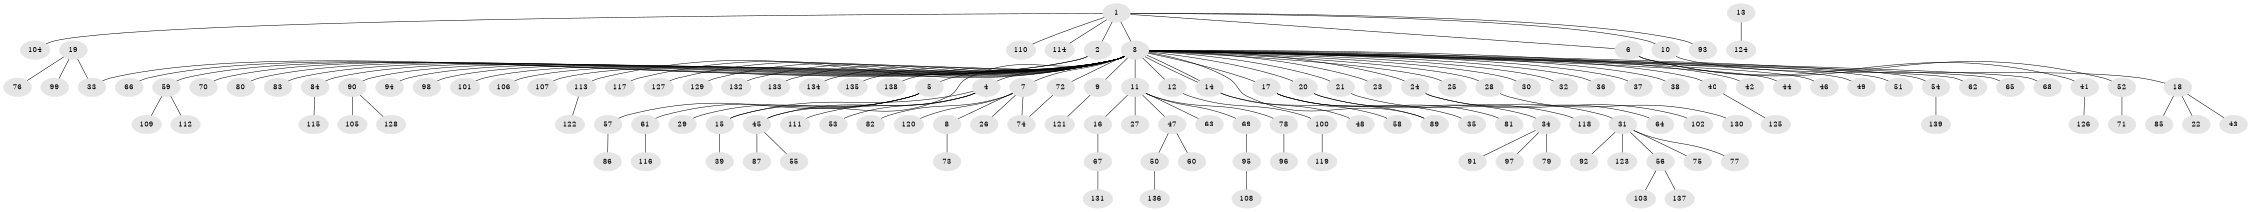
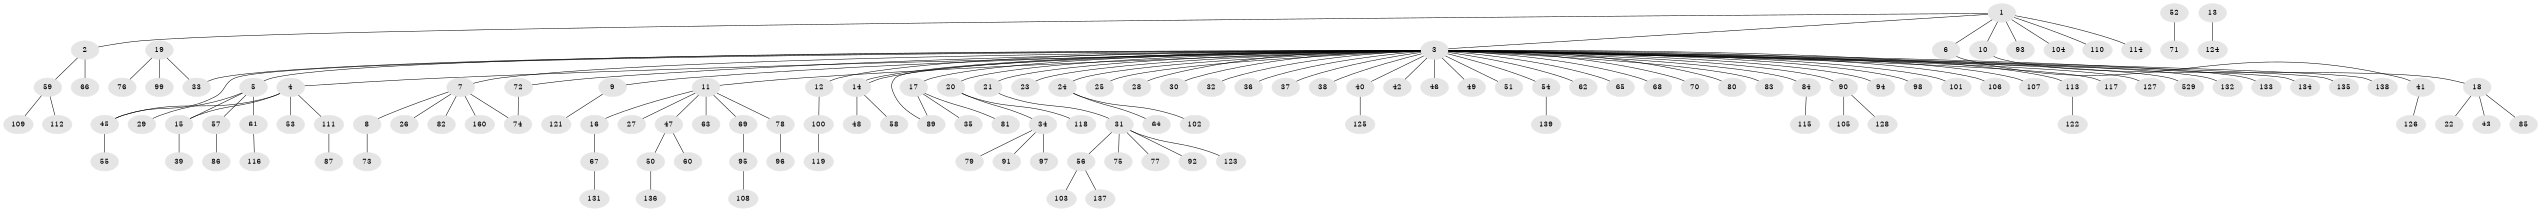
(1875, 69) -> none
(698, 87) -> (2189, 87)
(1787, 87) -> none
(909, 125) -> (480, 125)
(1737, 125) -> none
(757, 143) -> (329, 143)
